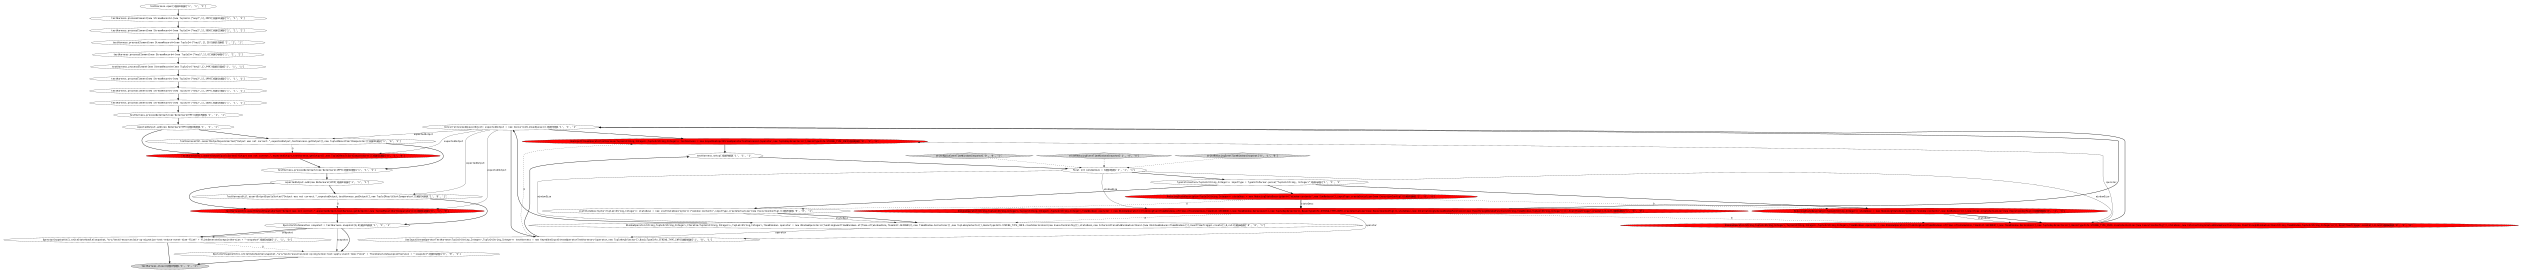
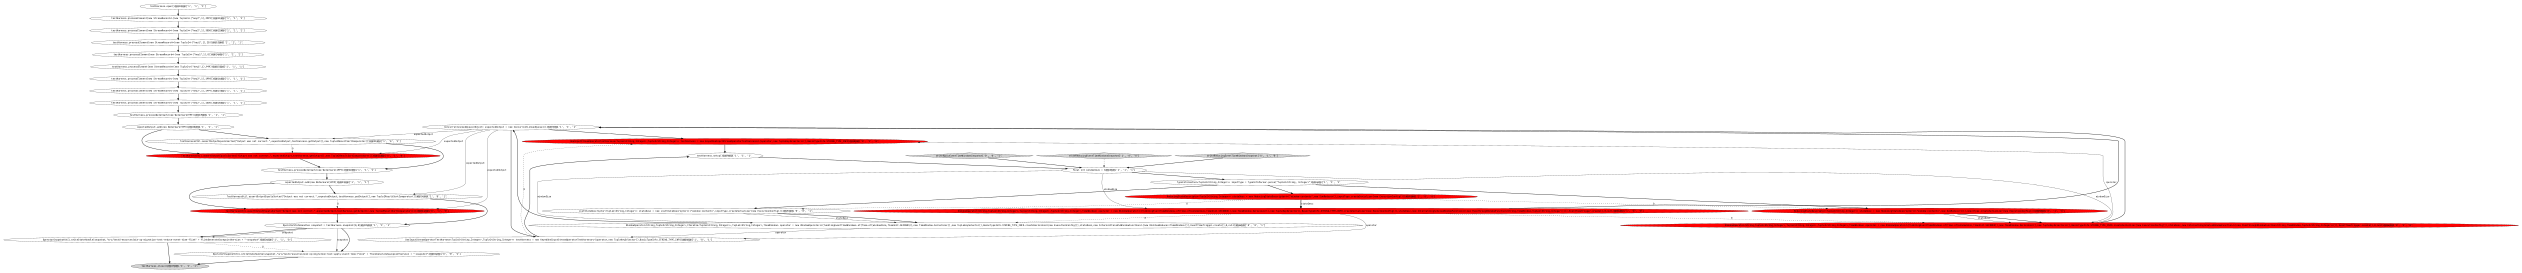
(1034, 163) -> (1034, 163)
(1176, 163) -> (1176, 163)
